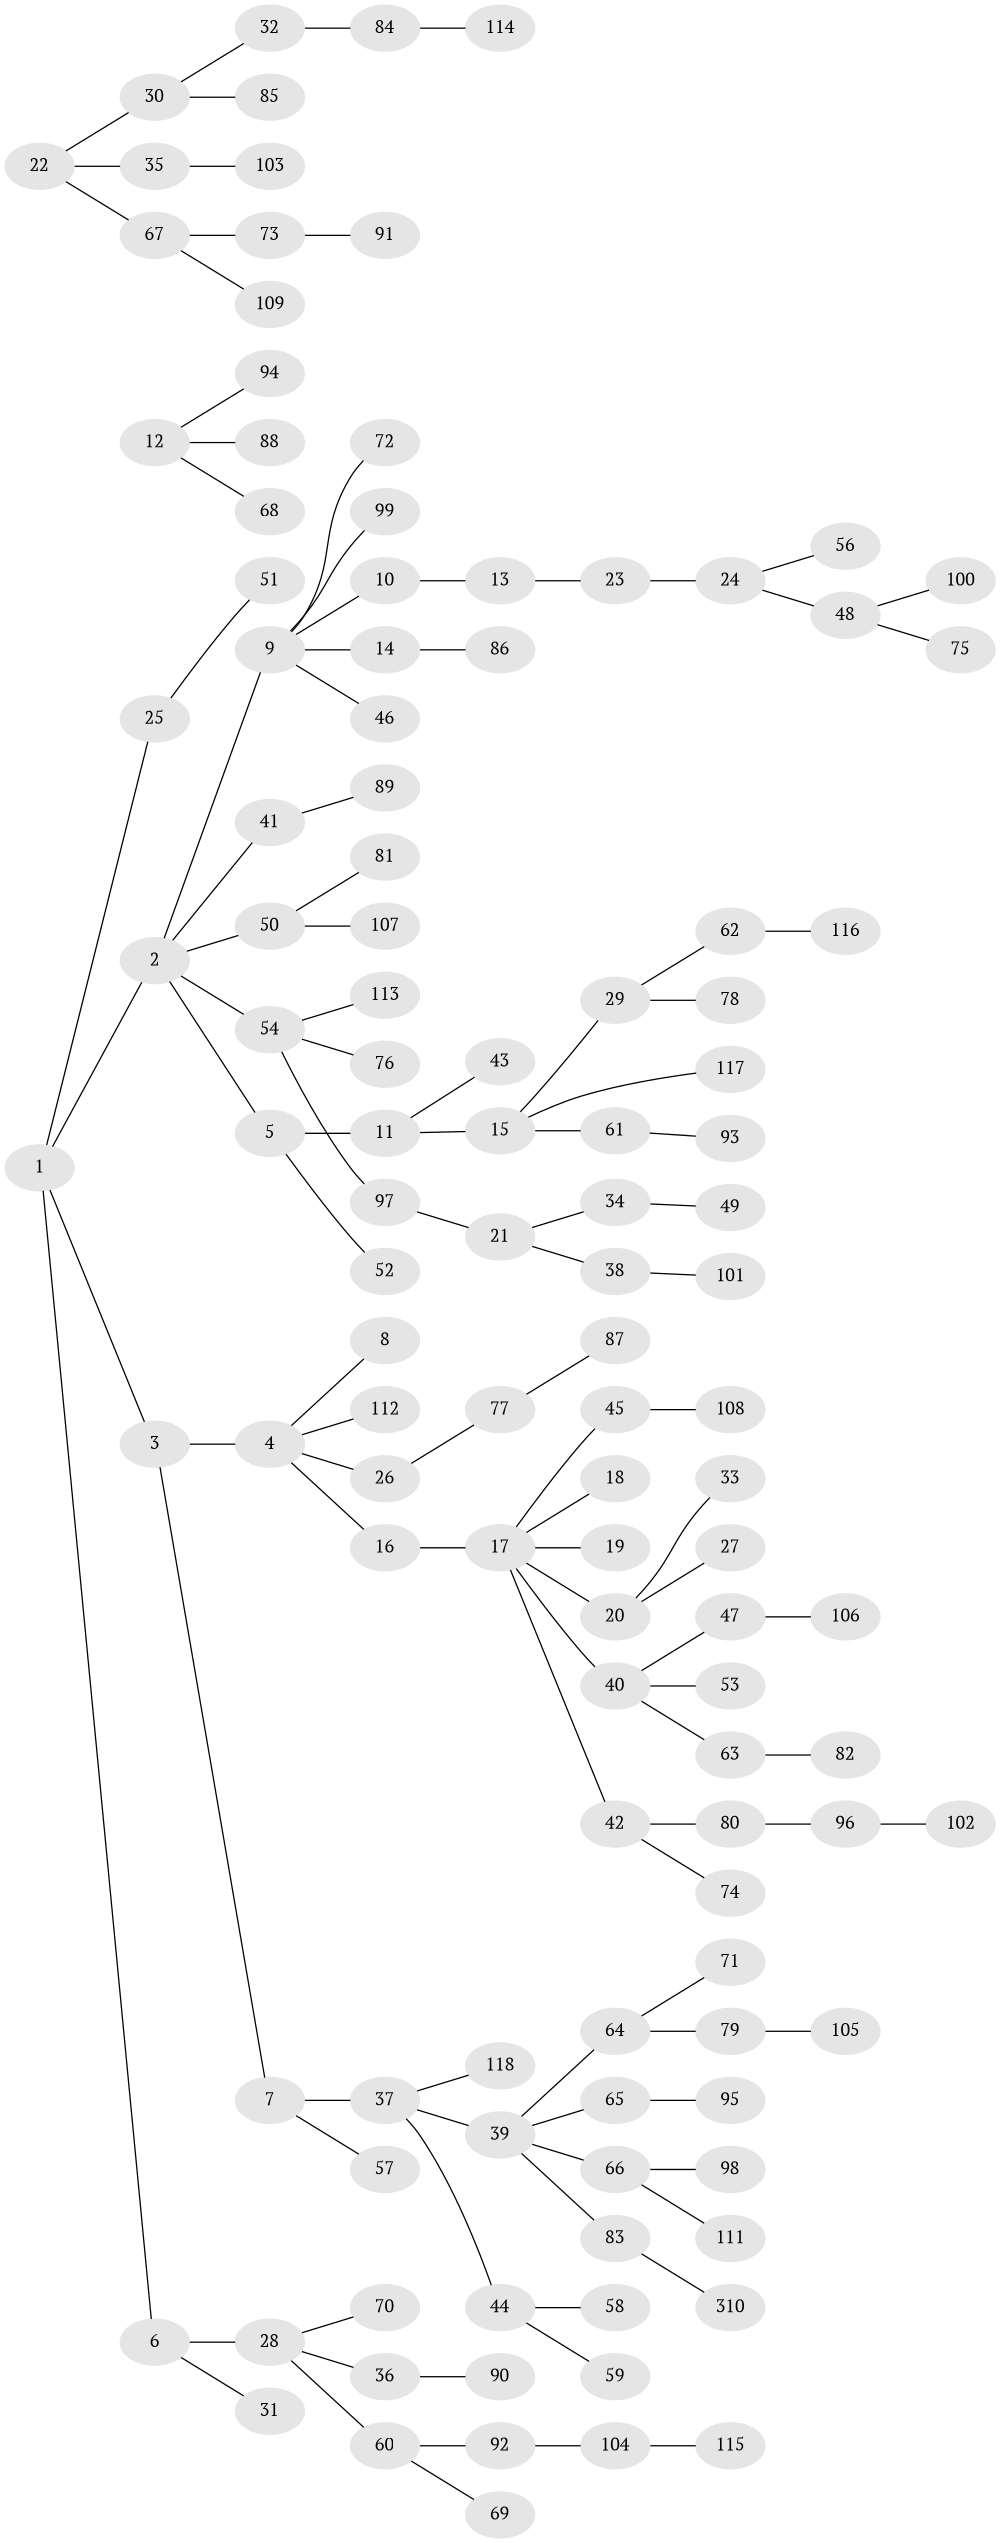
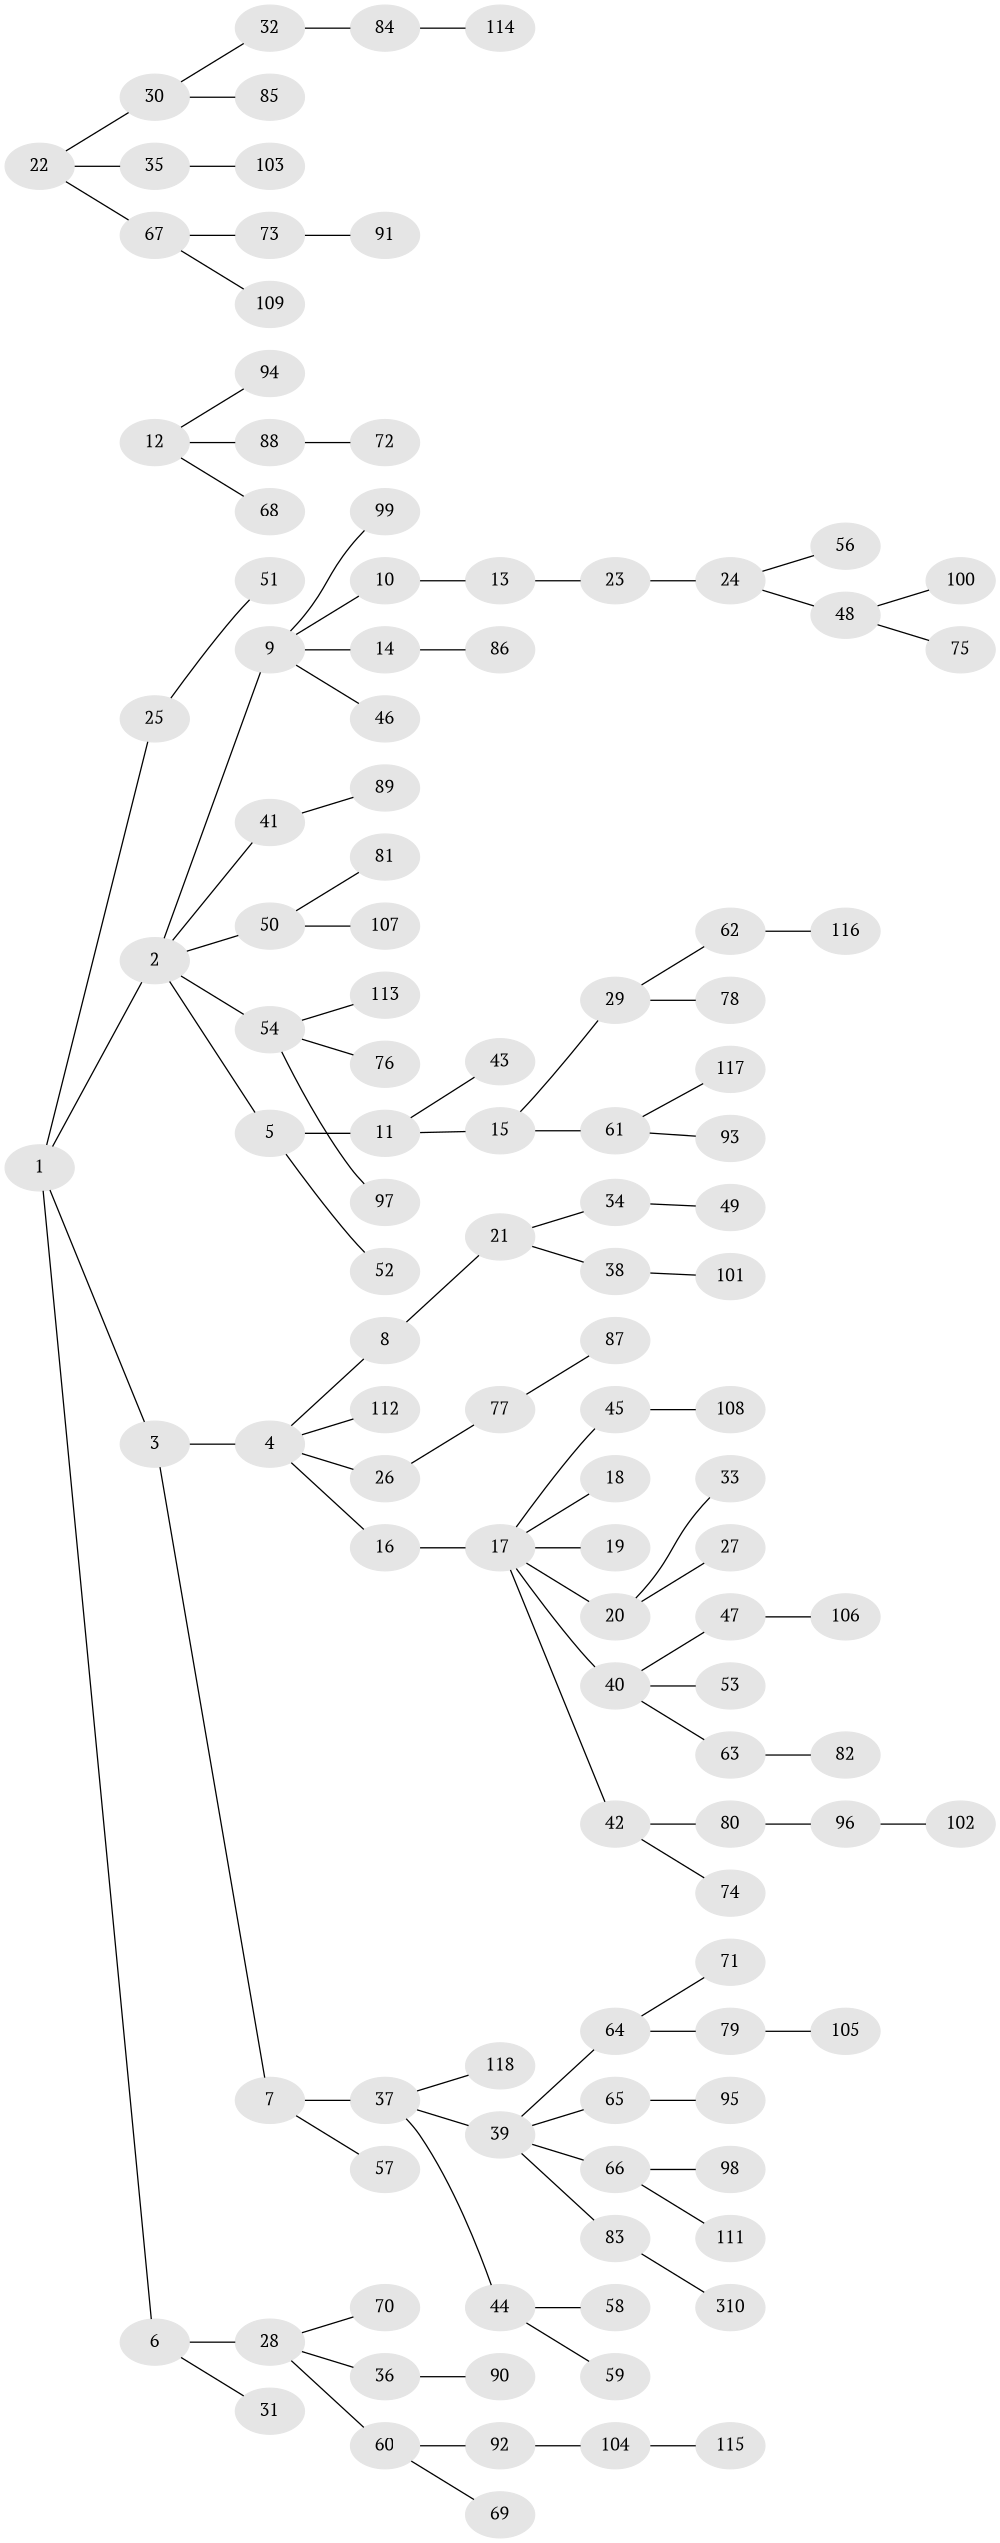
(327, 546) -> (328, 443)
(610, 1088) -> (673, 1100)
(443, 1220) -> (443, 1289)
